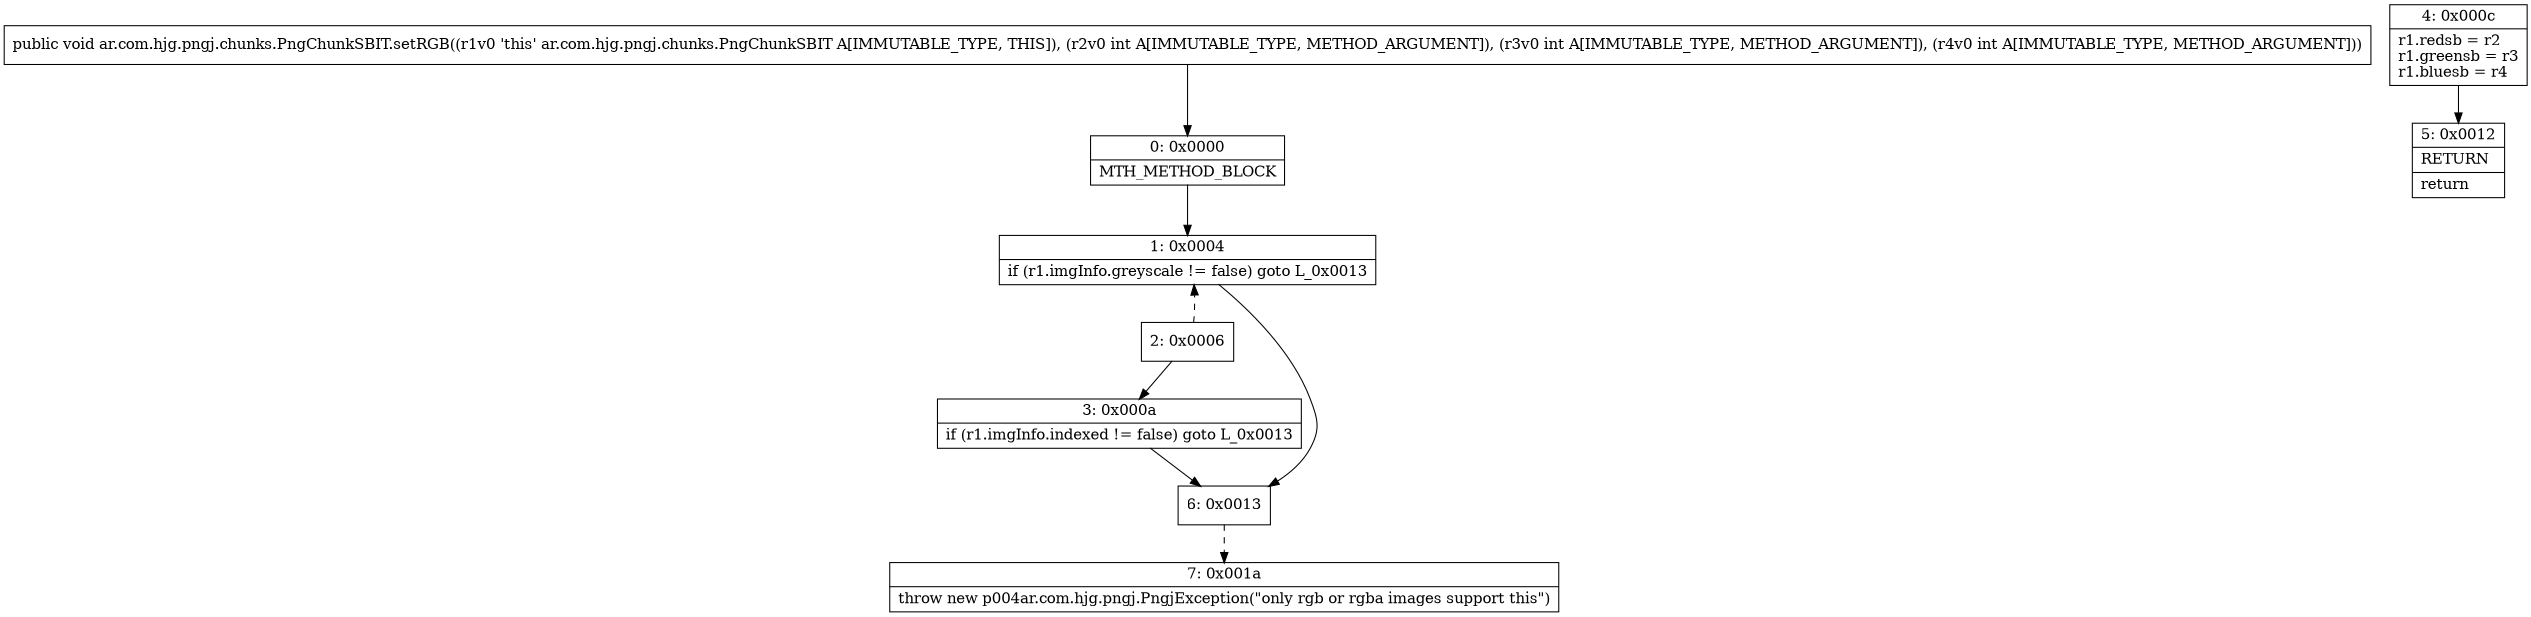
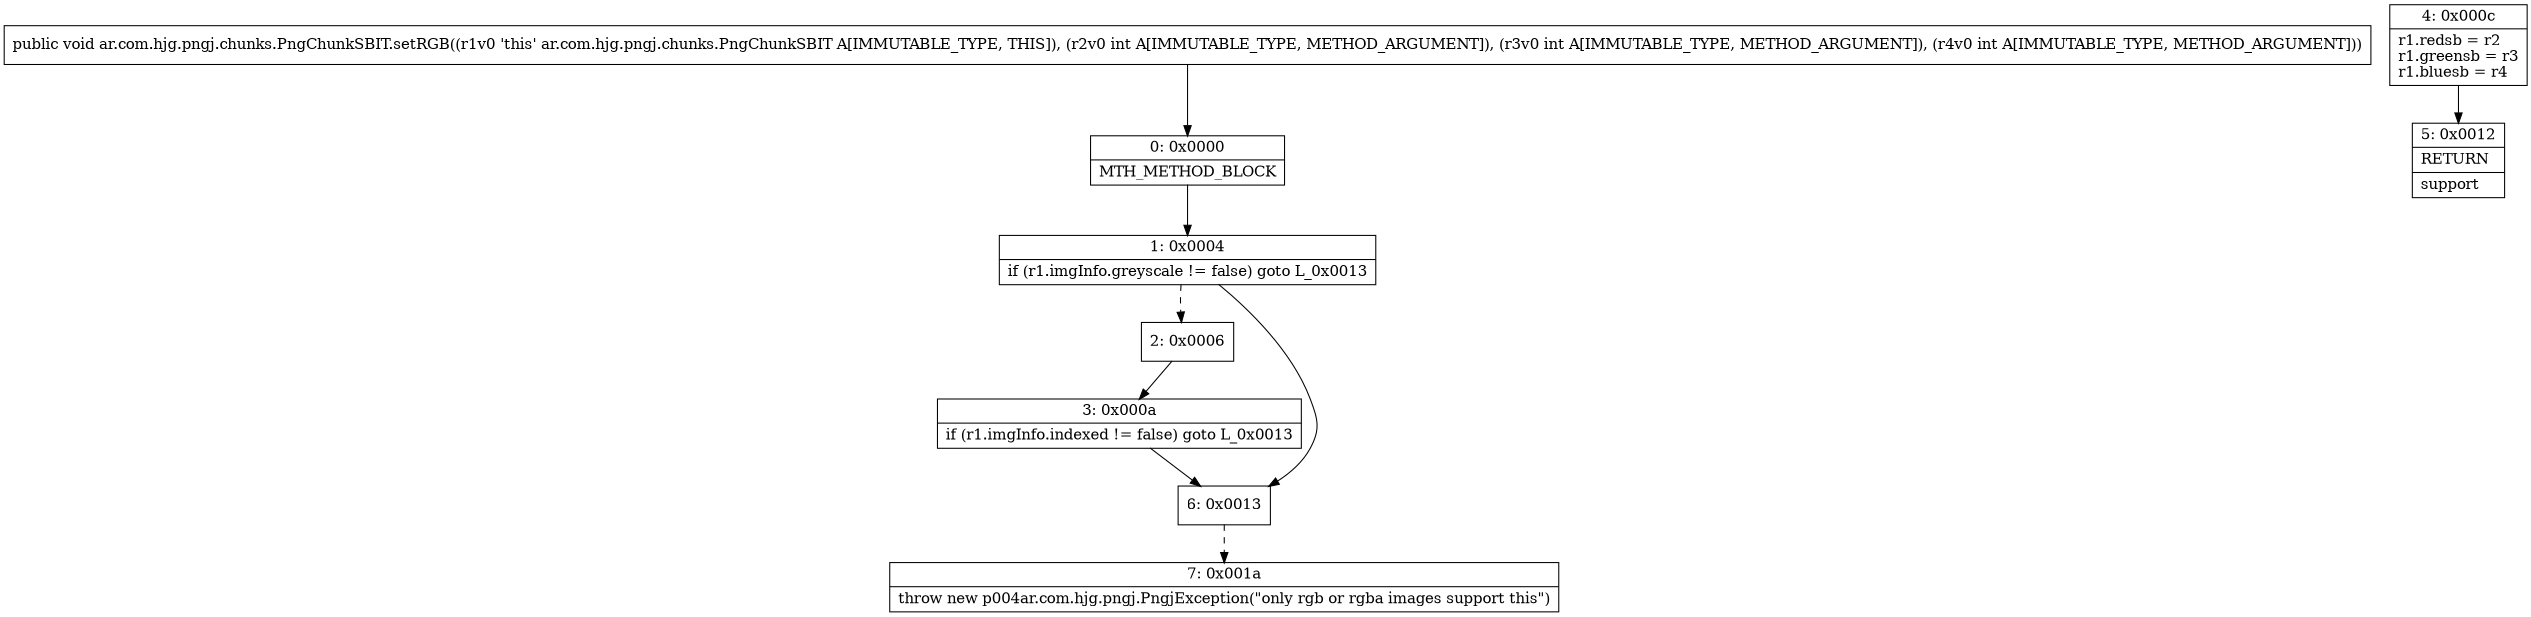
(2445, 185) -> (2450, 185)
(1195, 309) -> (1180, 298)
